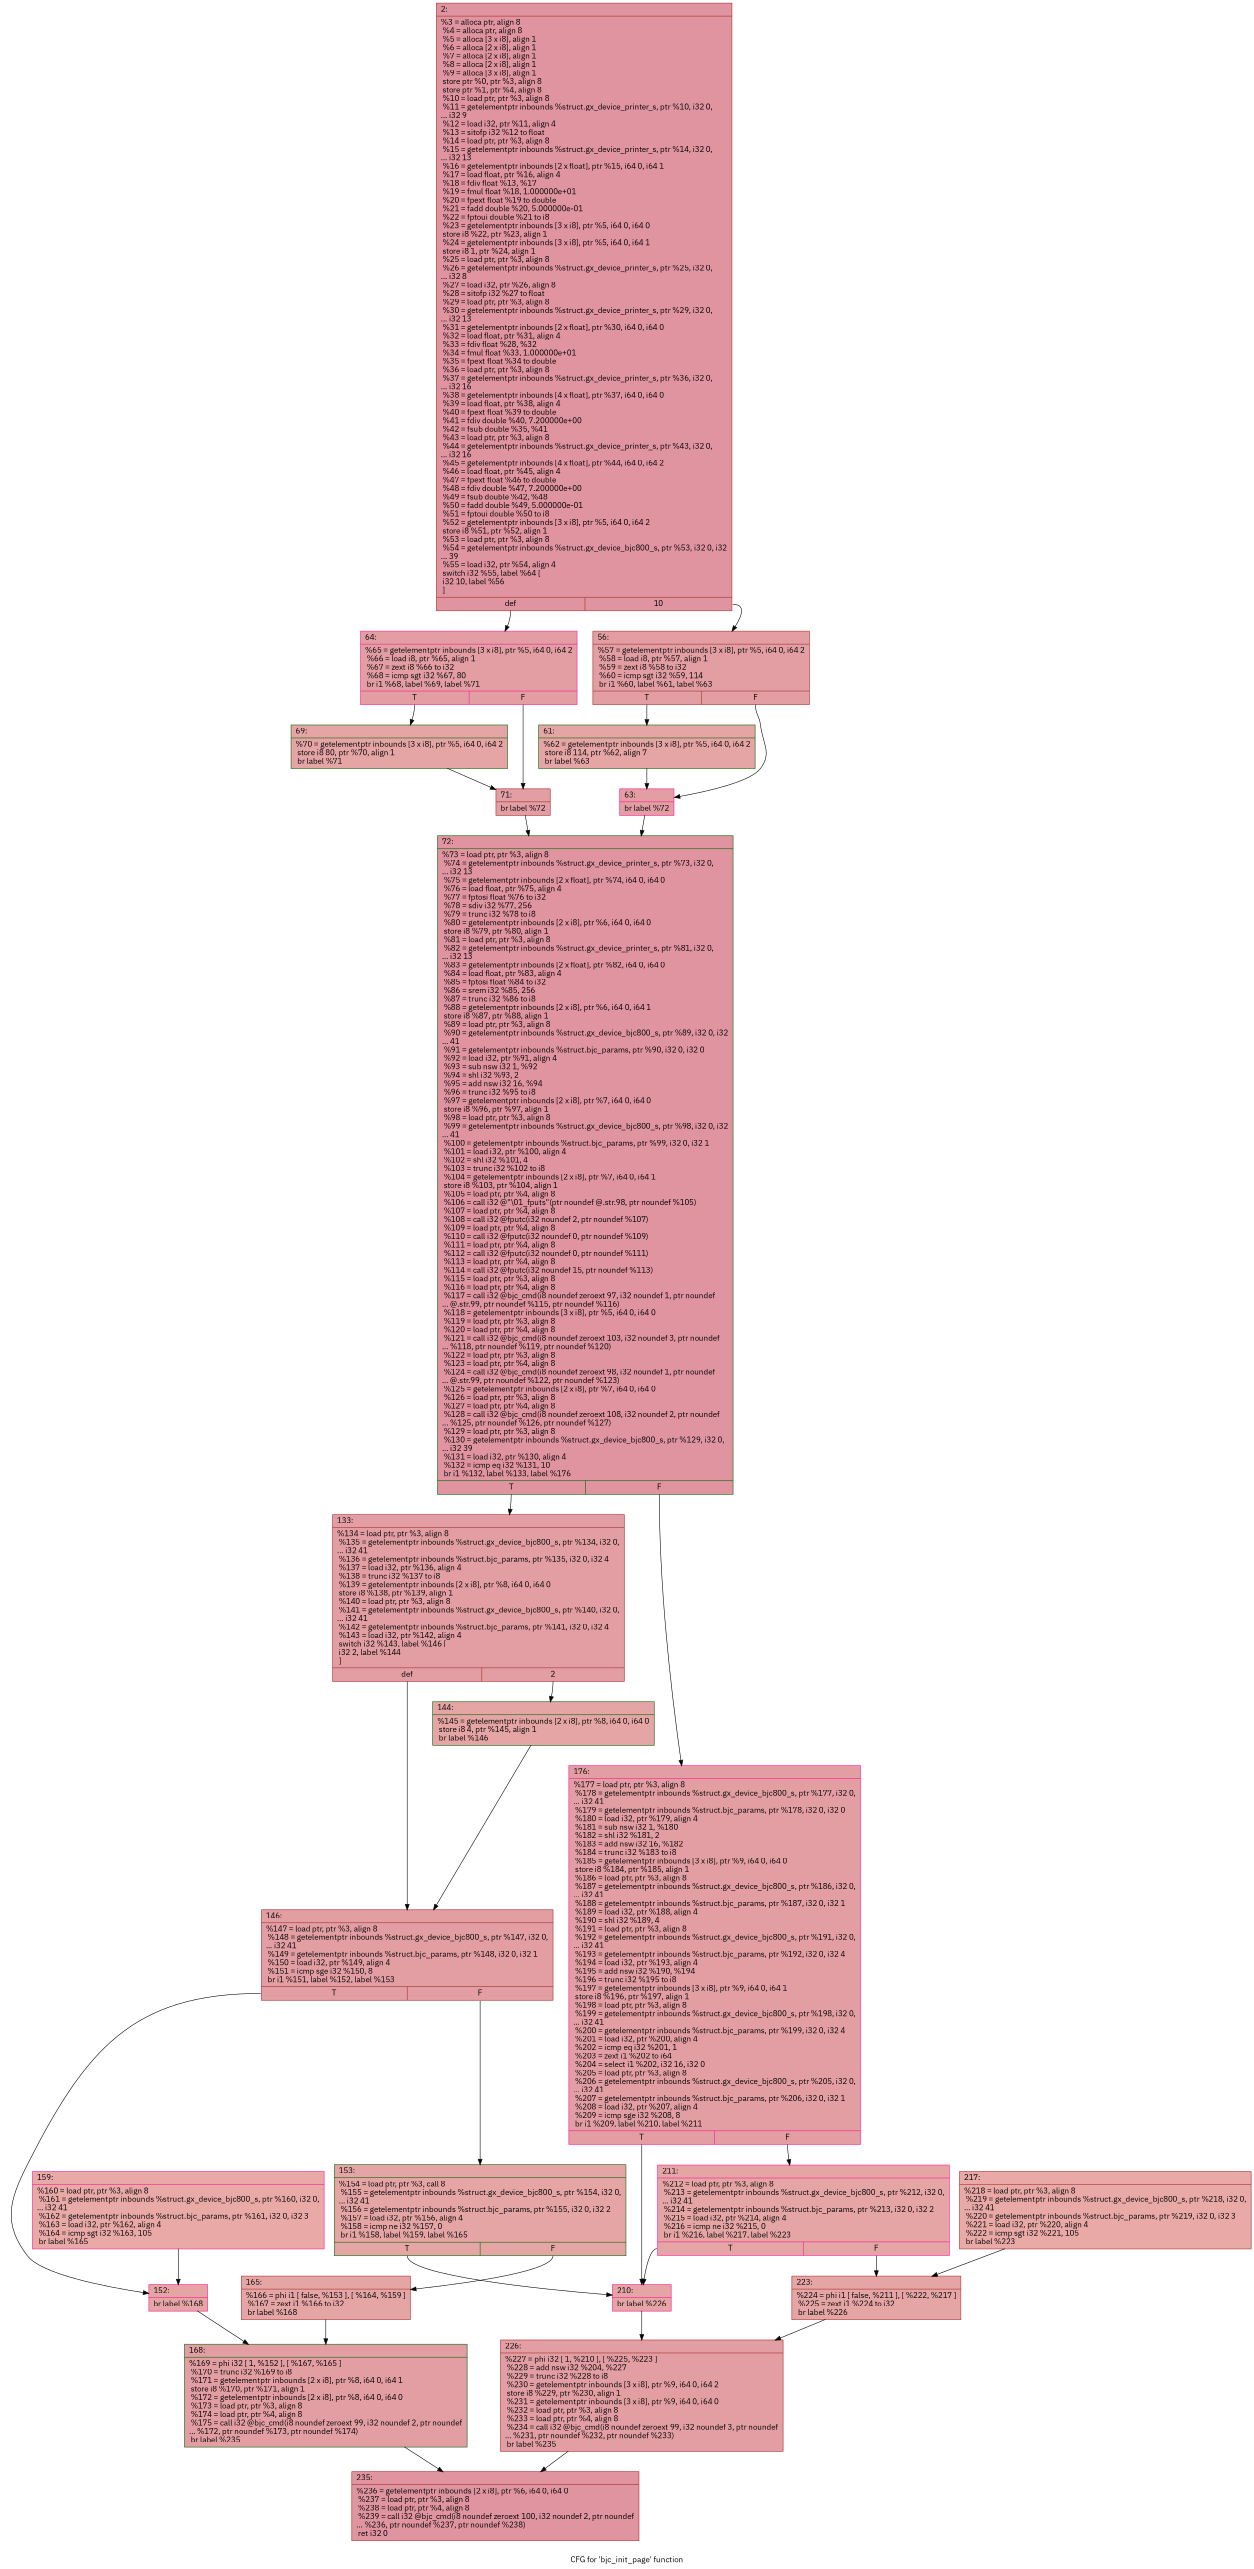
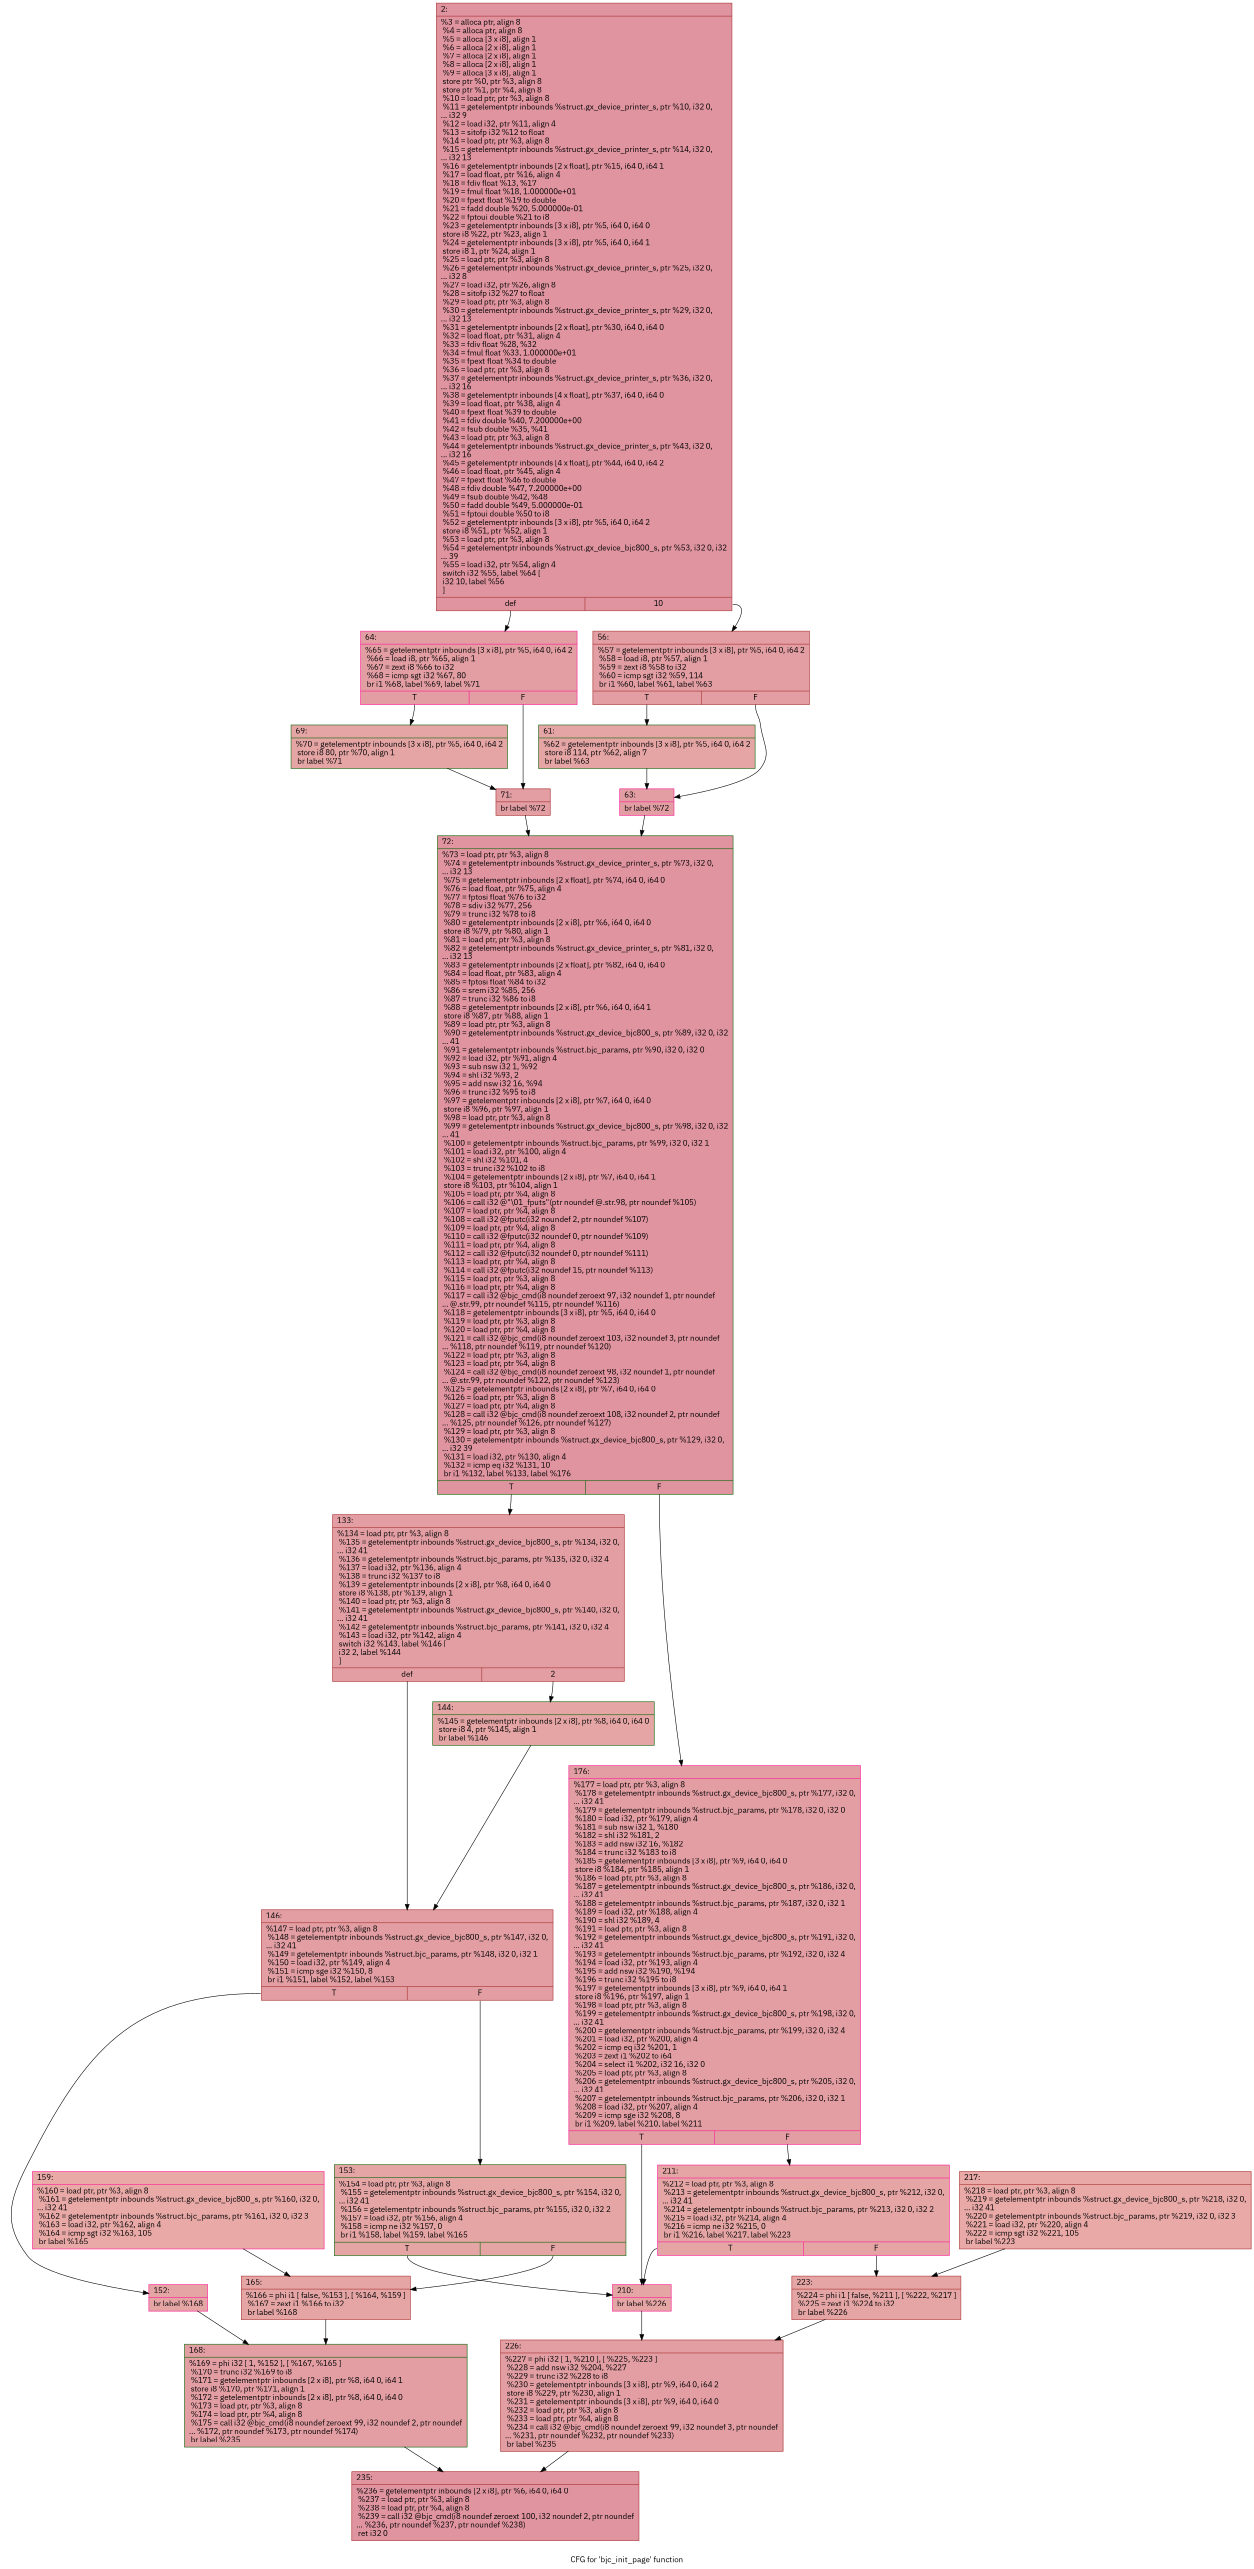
(392, 2184) -> (395, 2184)
(178, 2264) -> (264, 2261)
